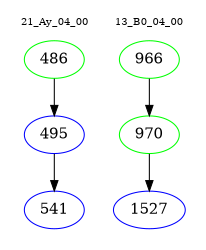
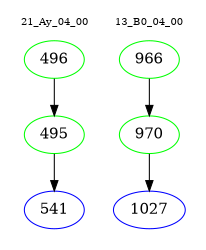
(54, 60) -> (54, 60)
(54, 135) -> (54, 135)
(149, 210) -> (149, 210)
